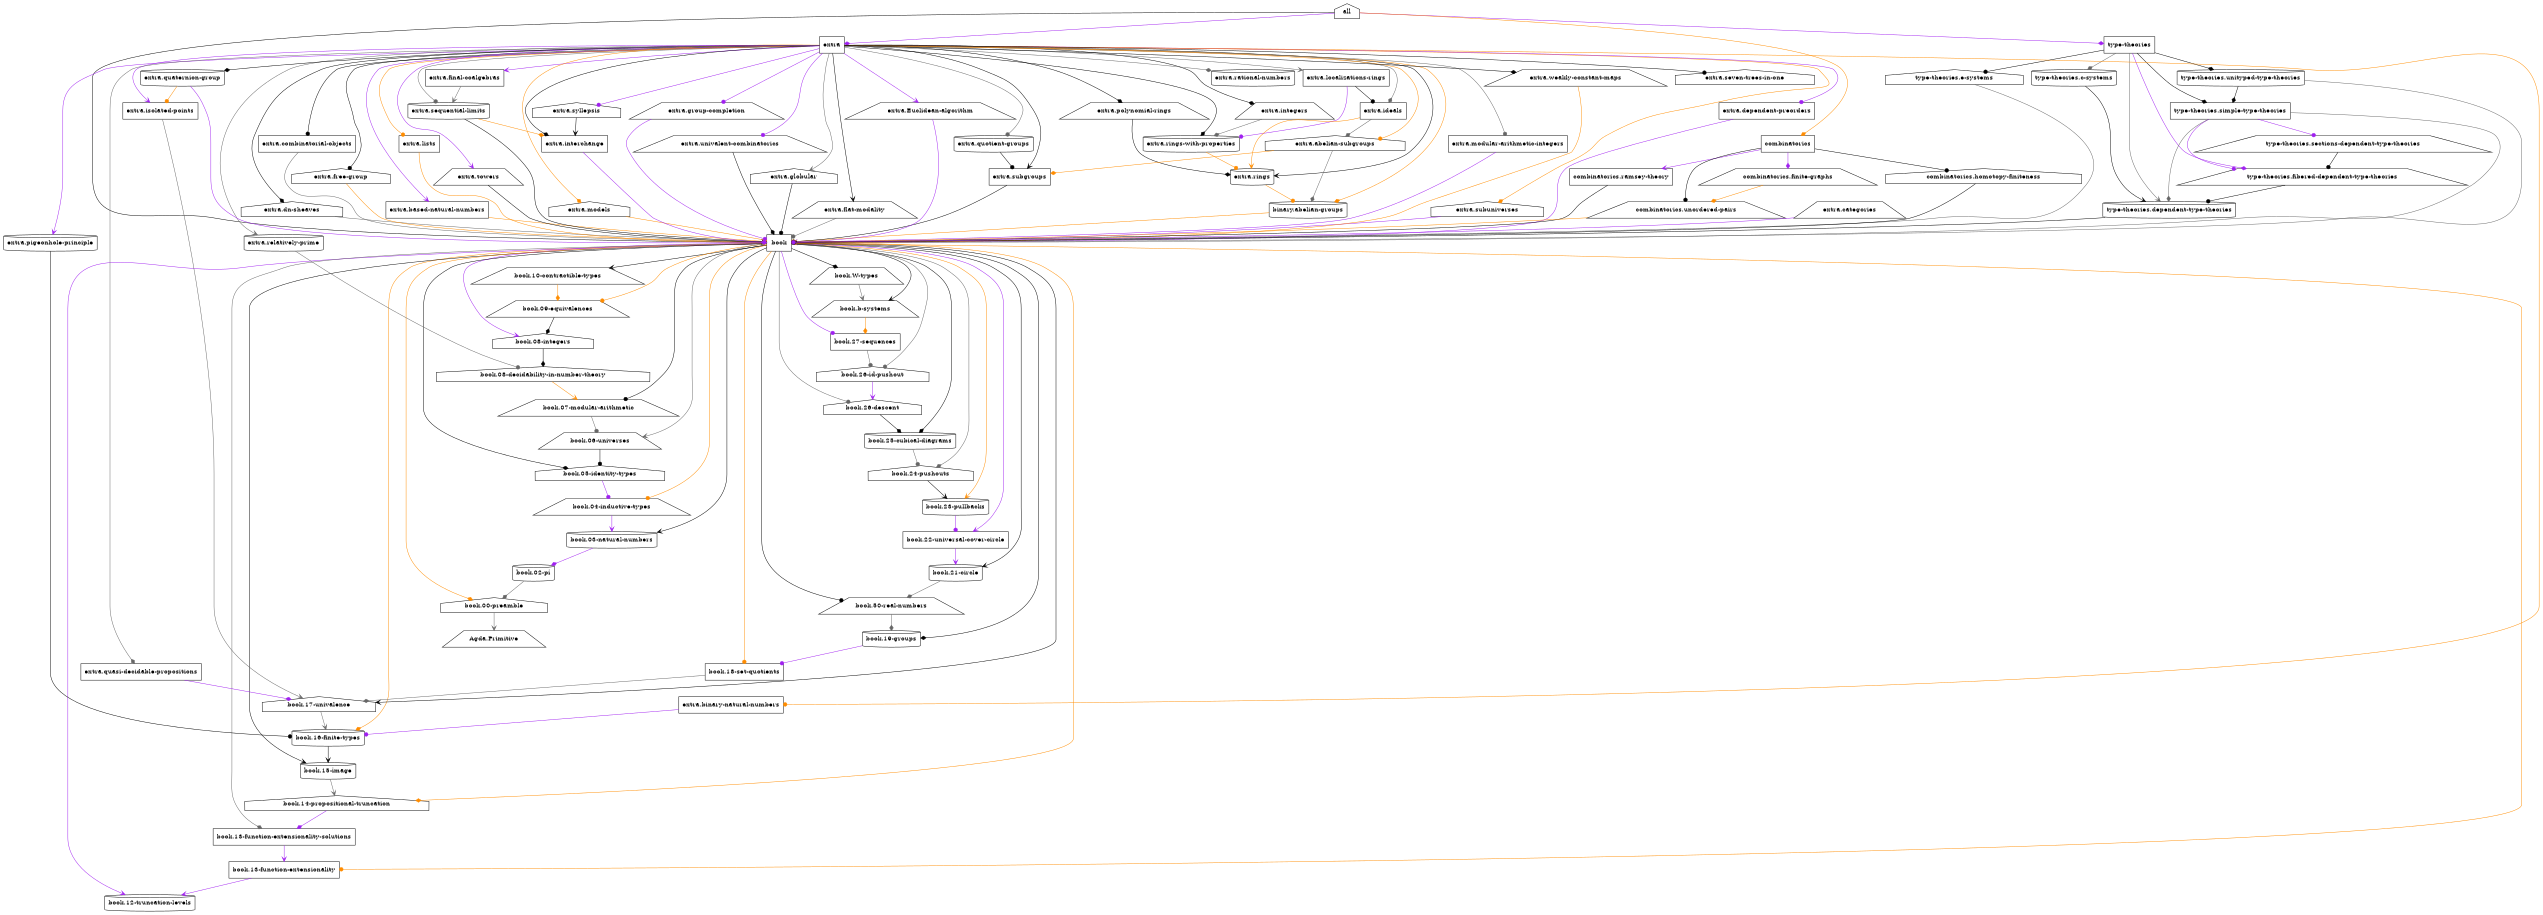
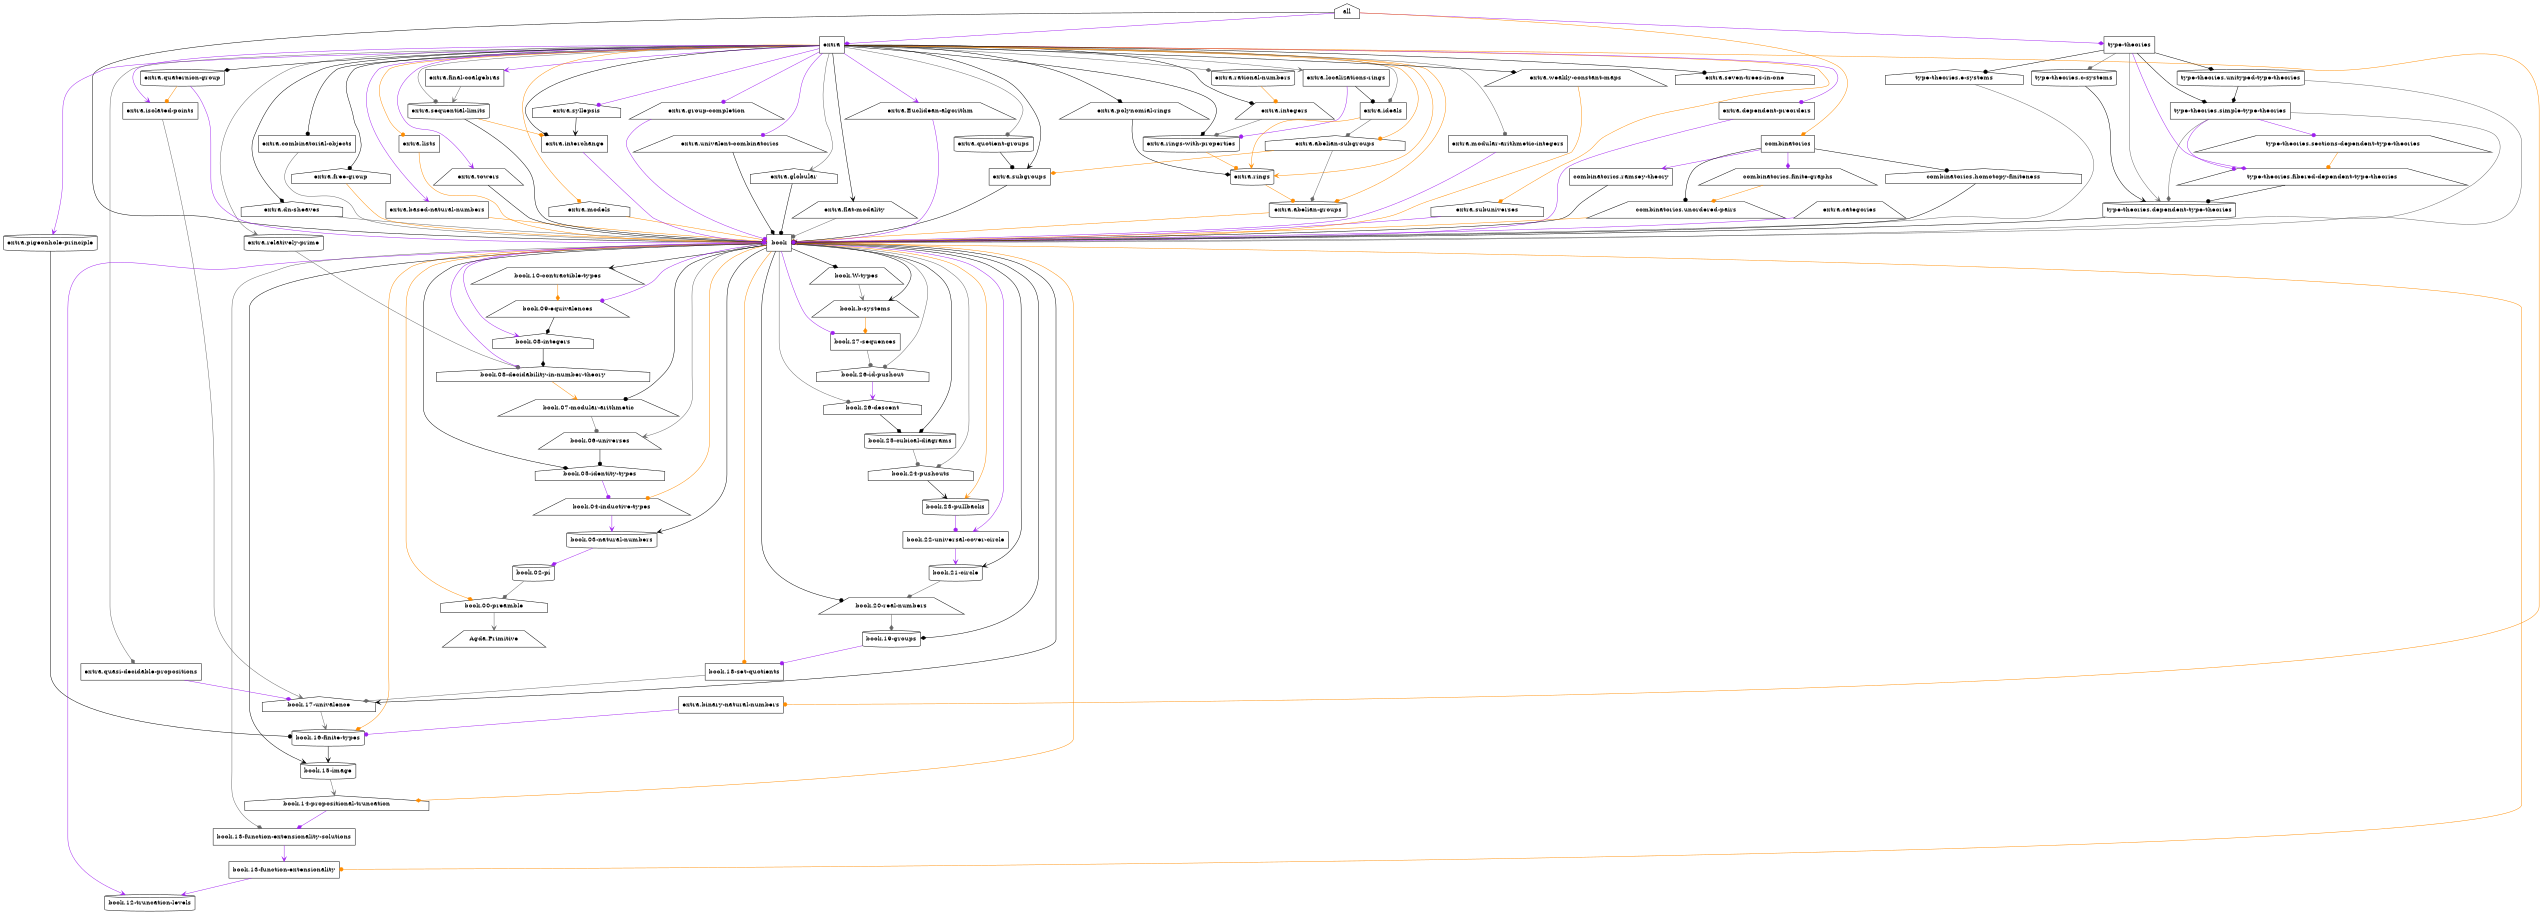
(1421, 76) -> (1421, 76)
none -> (1268, 93)
(2334, 159) -> (2334, 159)
(1308, 210) -> (1308, 210)
(681, 262) -> (681, 262)
none -> (463, 267)
(891, 606) -> (891, 606)
